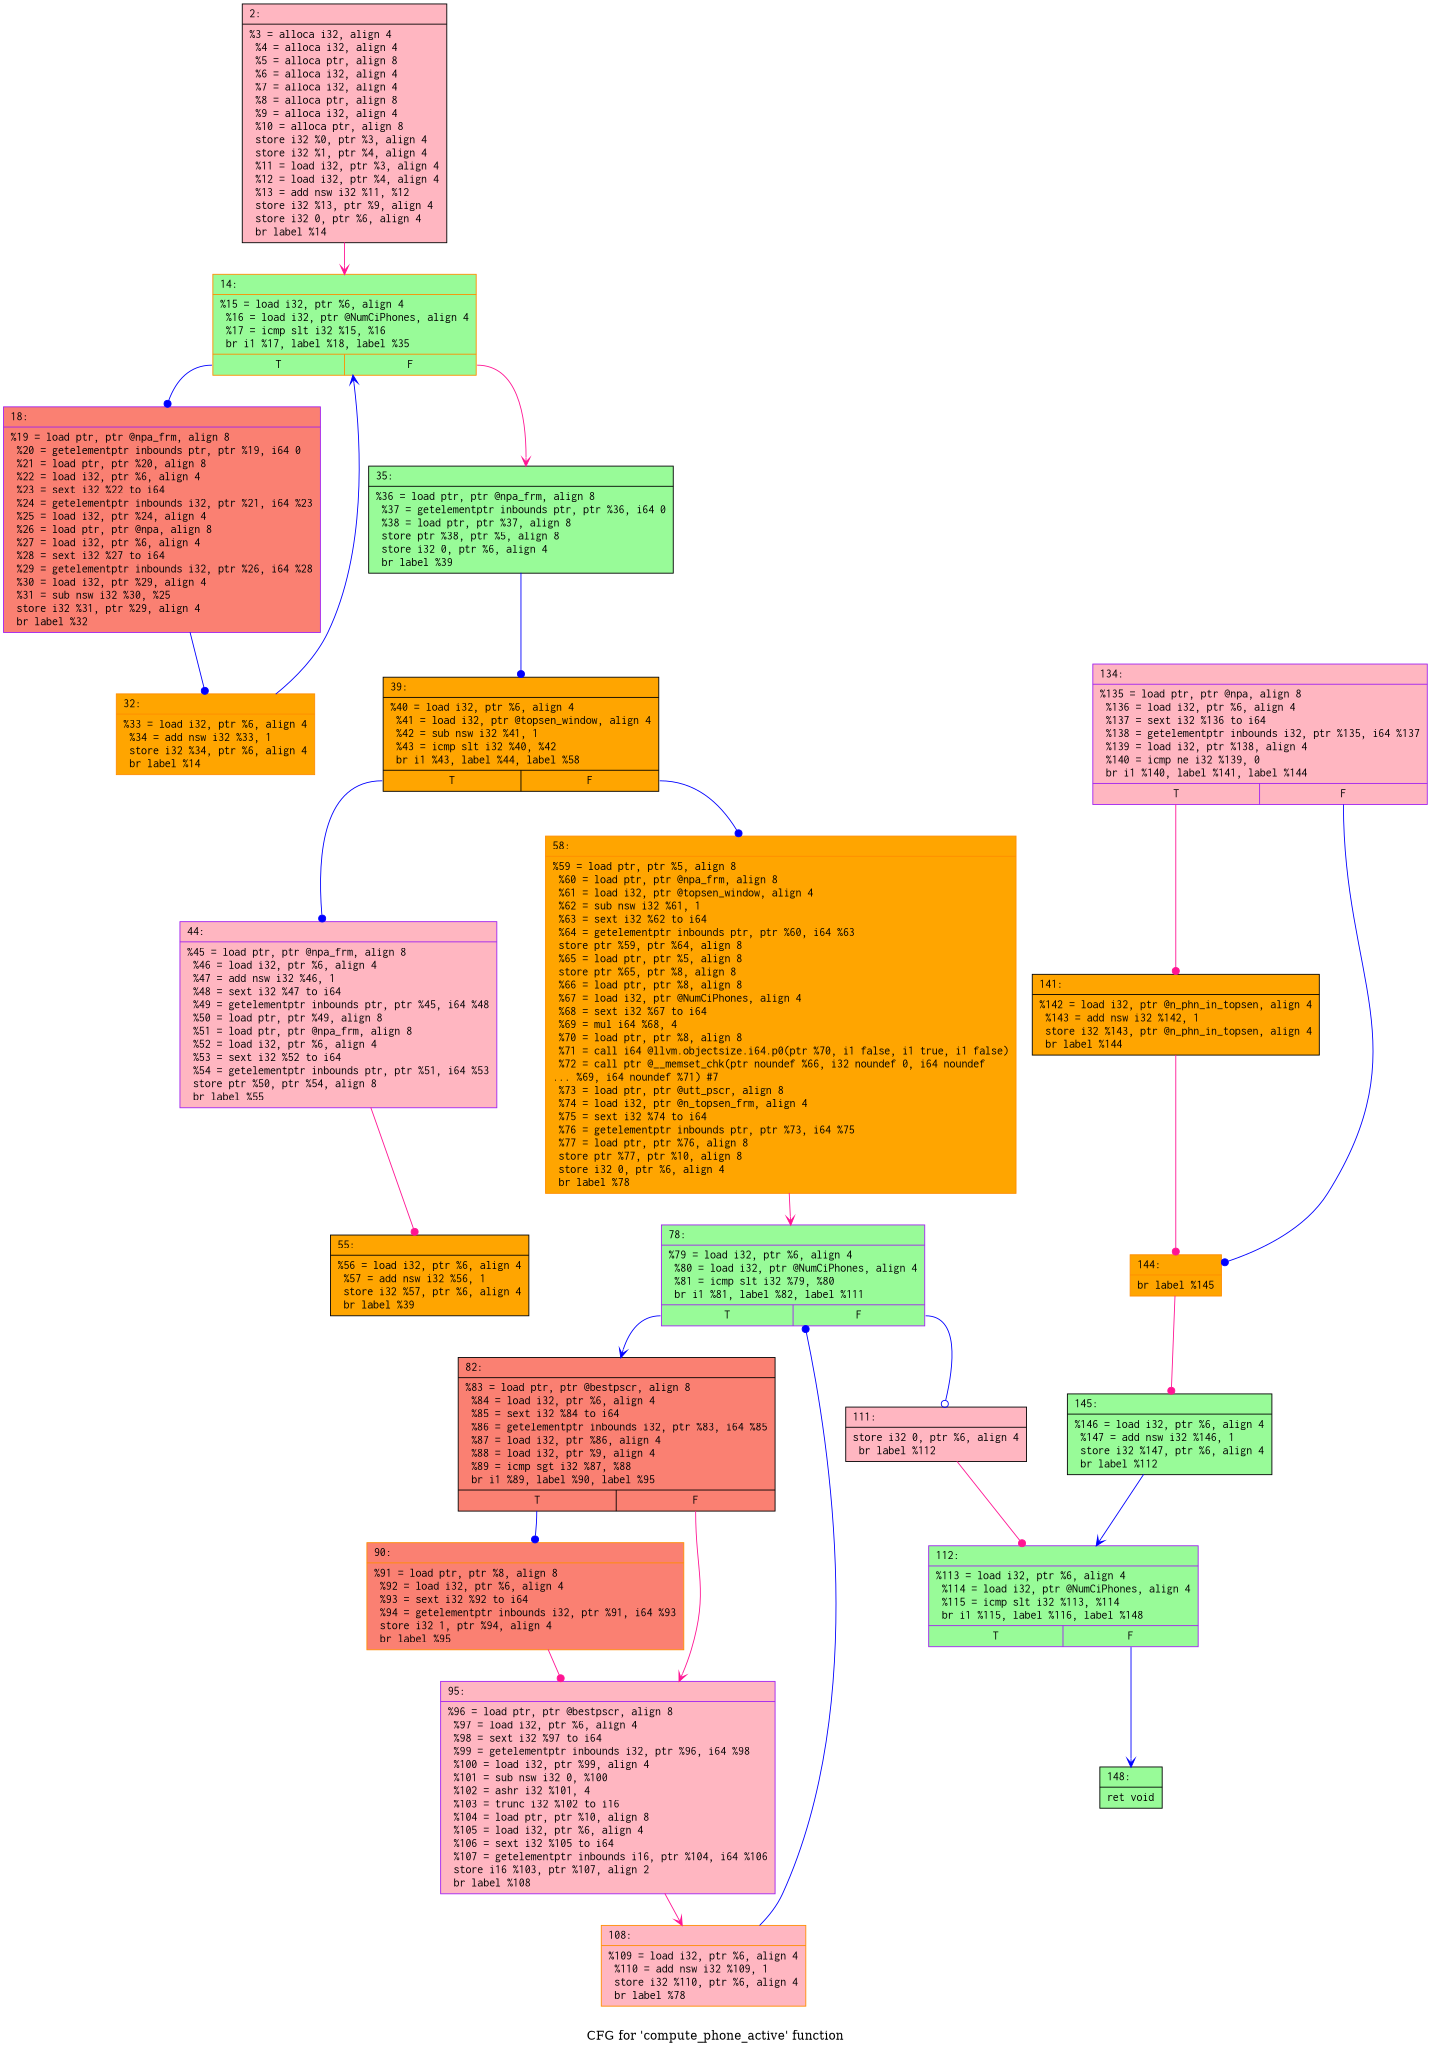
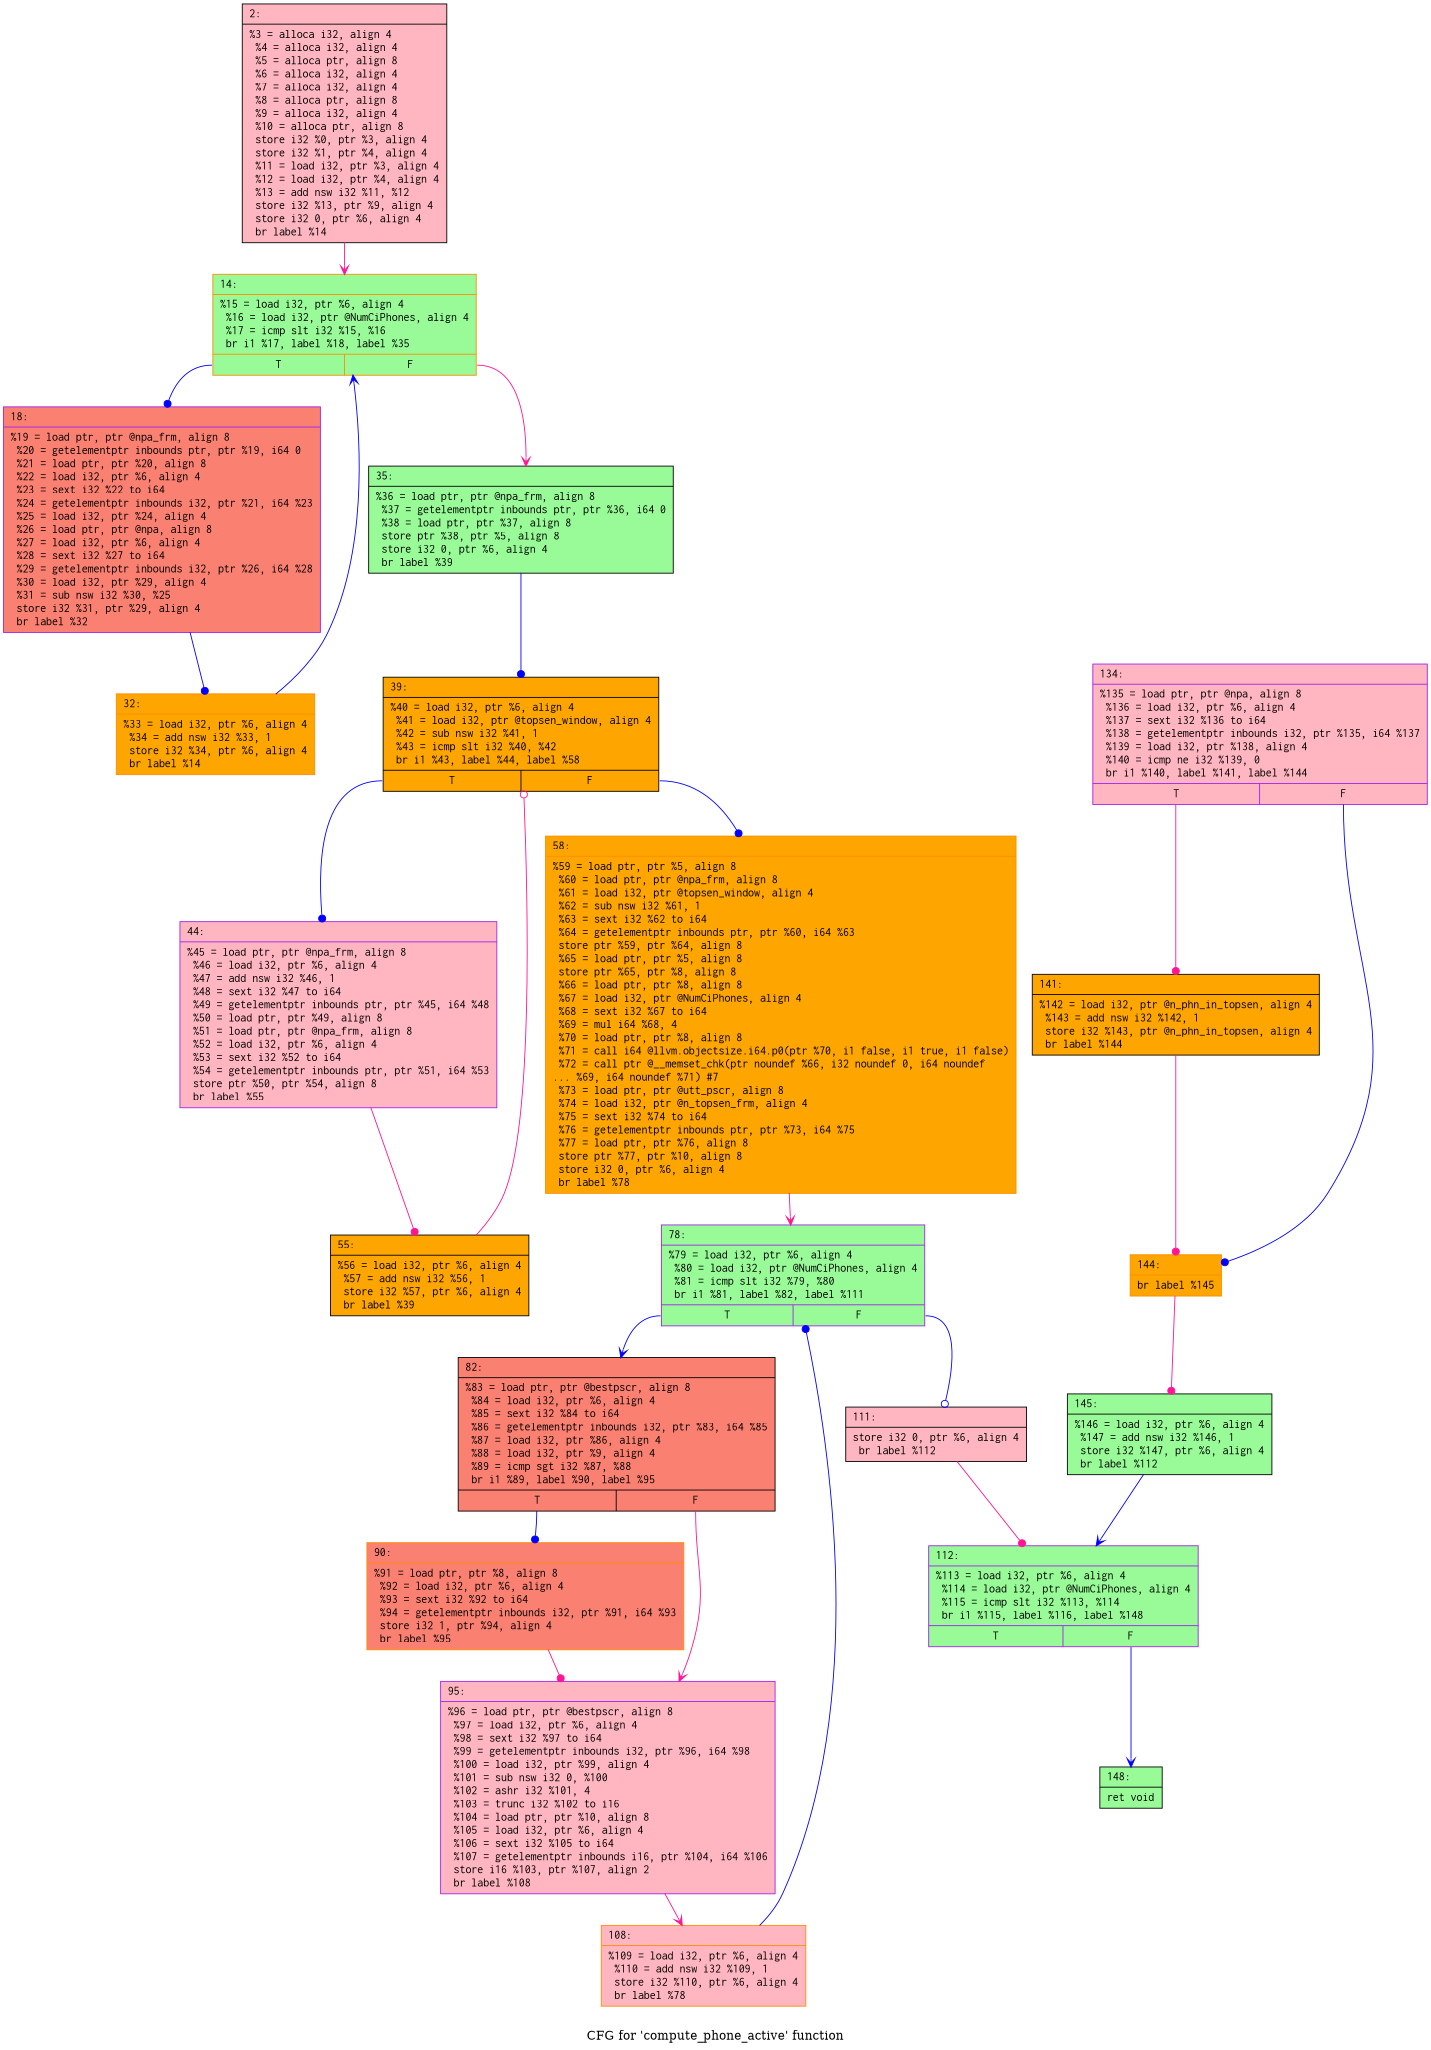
none -> (526, 1022)
